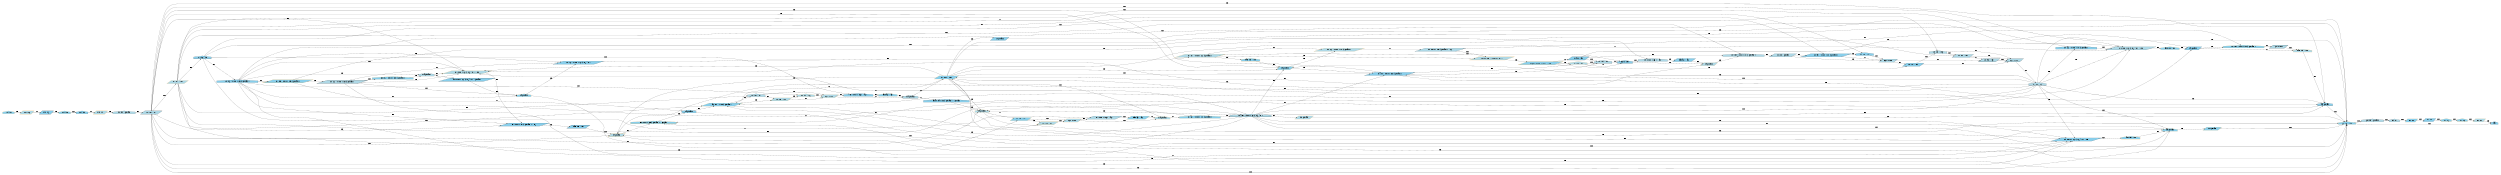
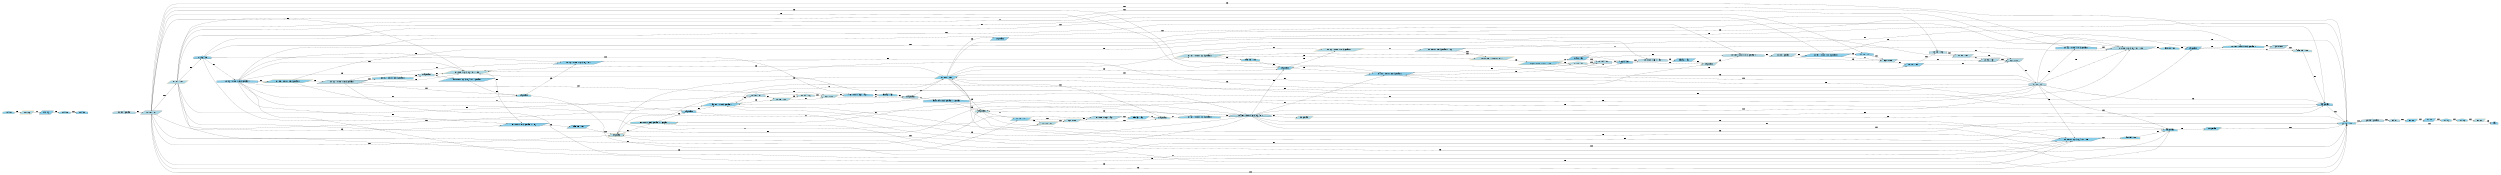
(100, 113) -> none
